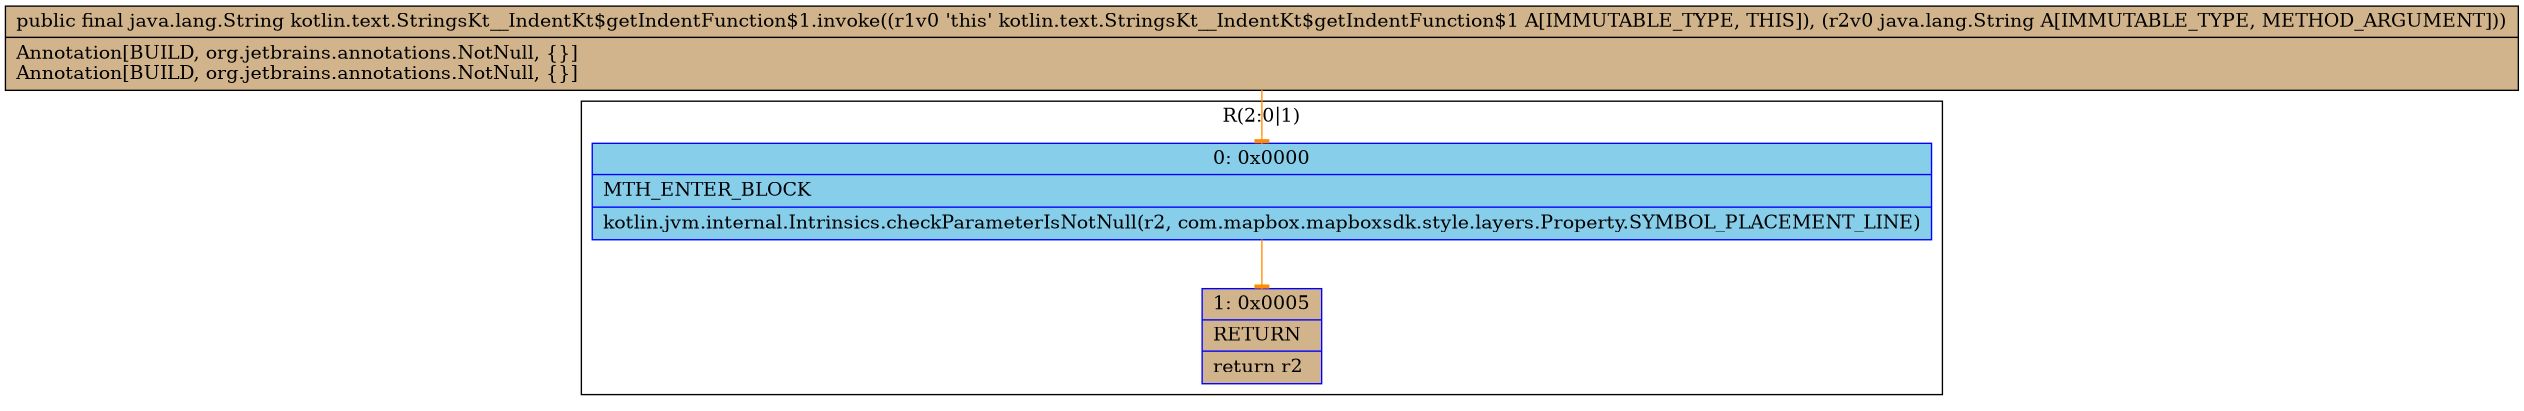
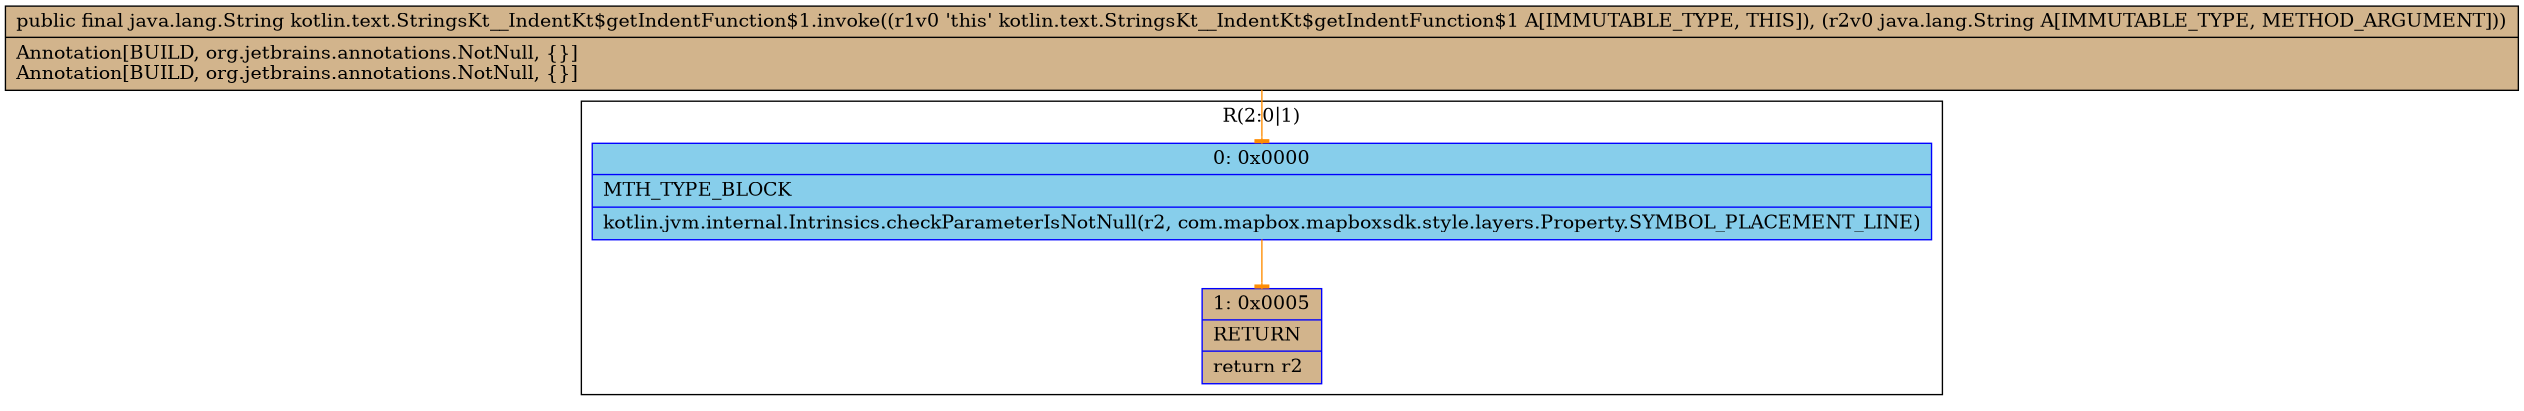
(708, 190) -> (698, 190)
